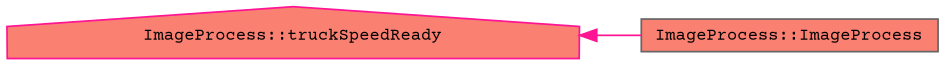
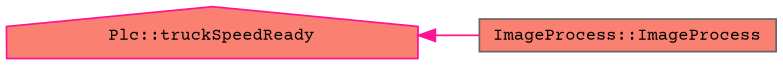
(293, 35) -> (212, 35)
